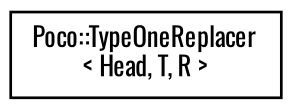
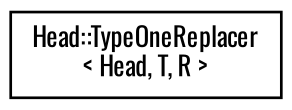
(146, 55) -> (146, 55)
